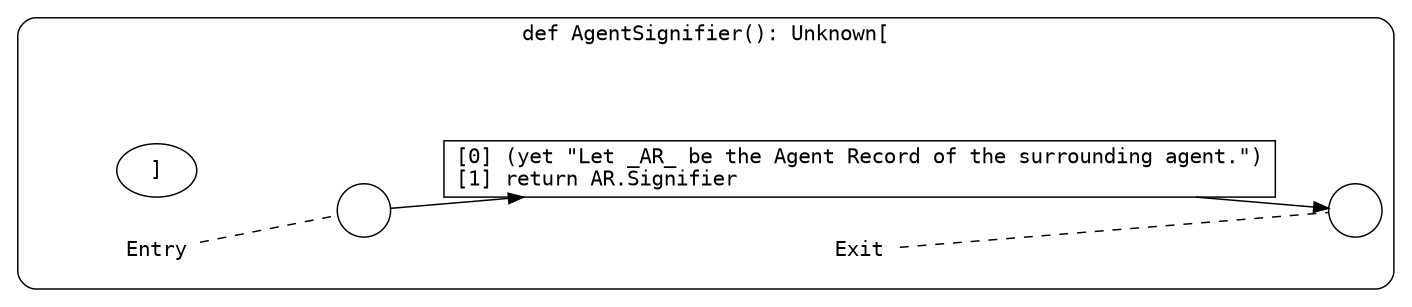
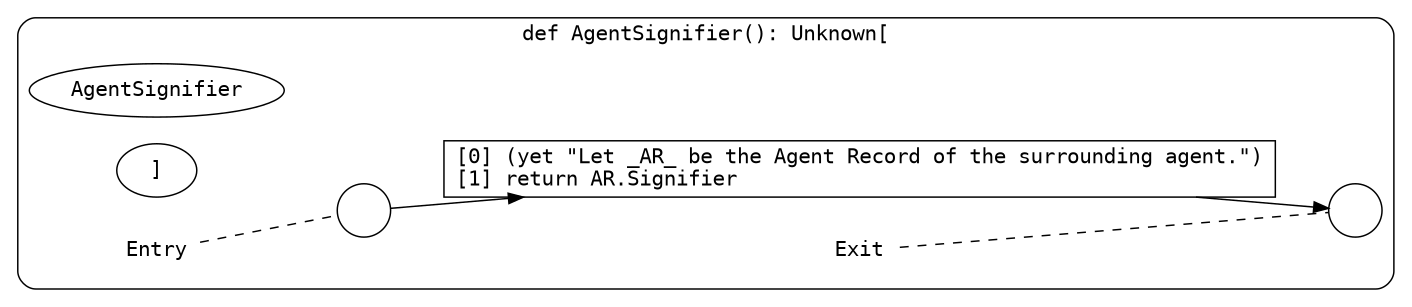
none -> (157, 90)
